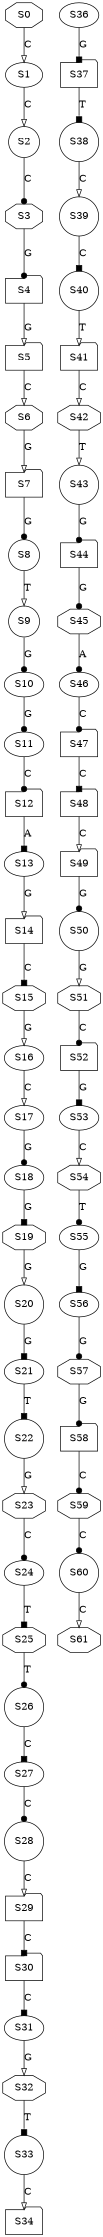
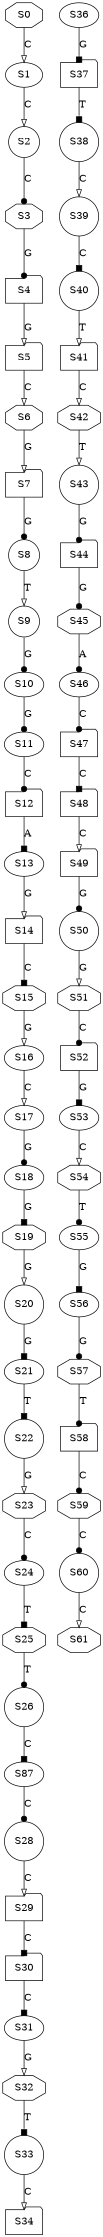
(83, 1402) -> (83, 1402)
(24, 1774) -> (24, 1774)
